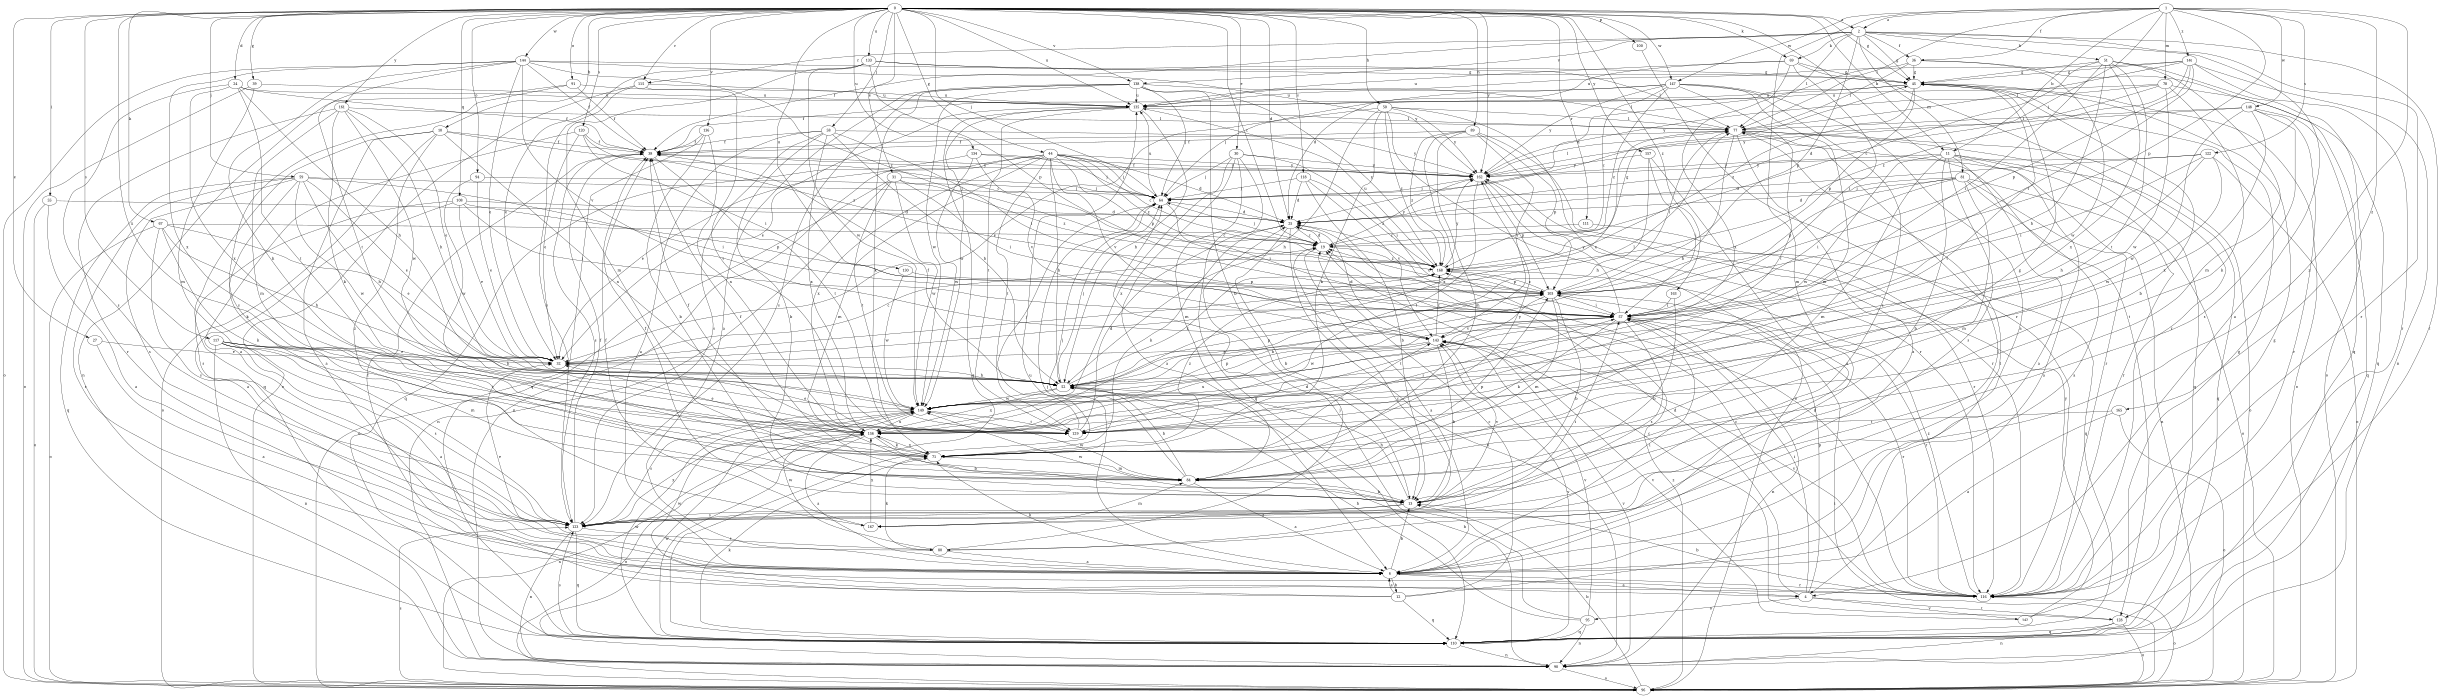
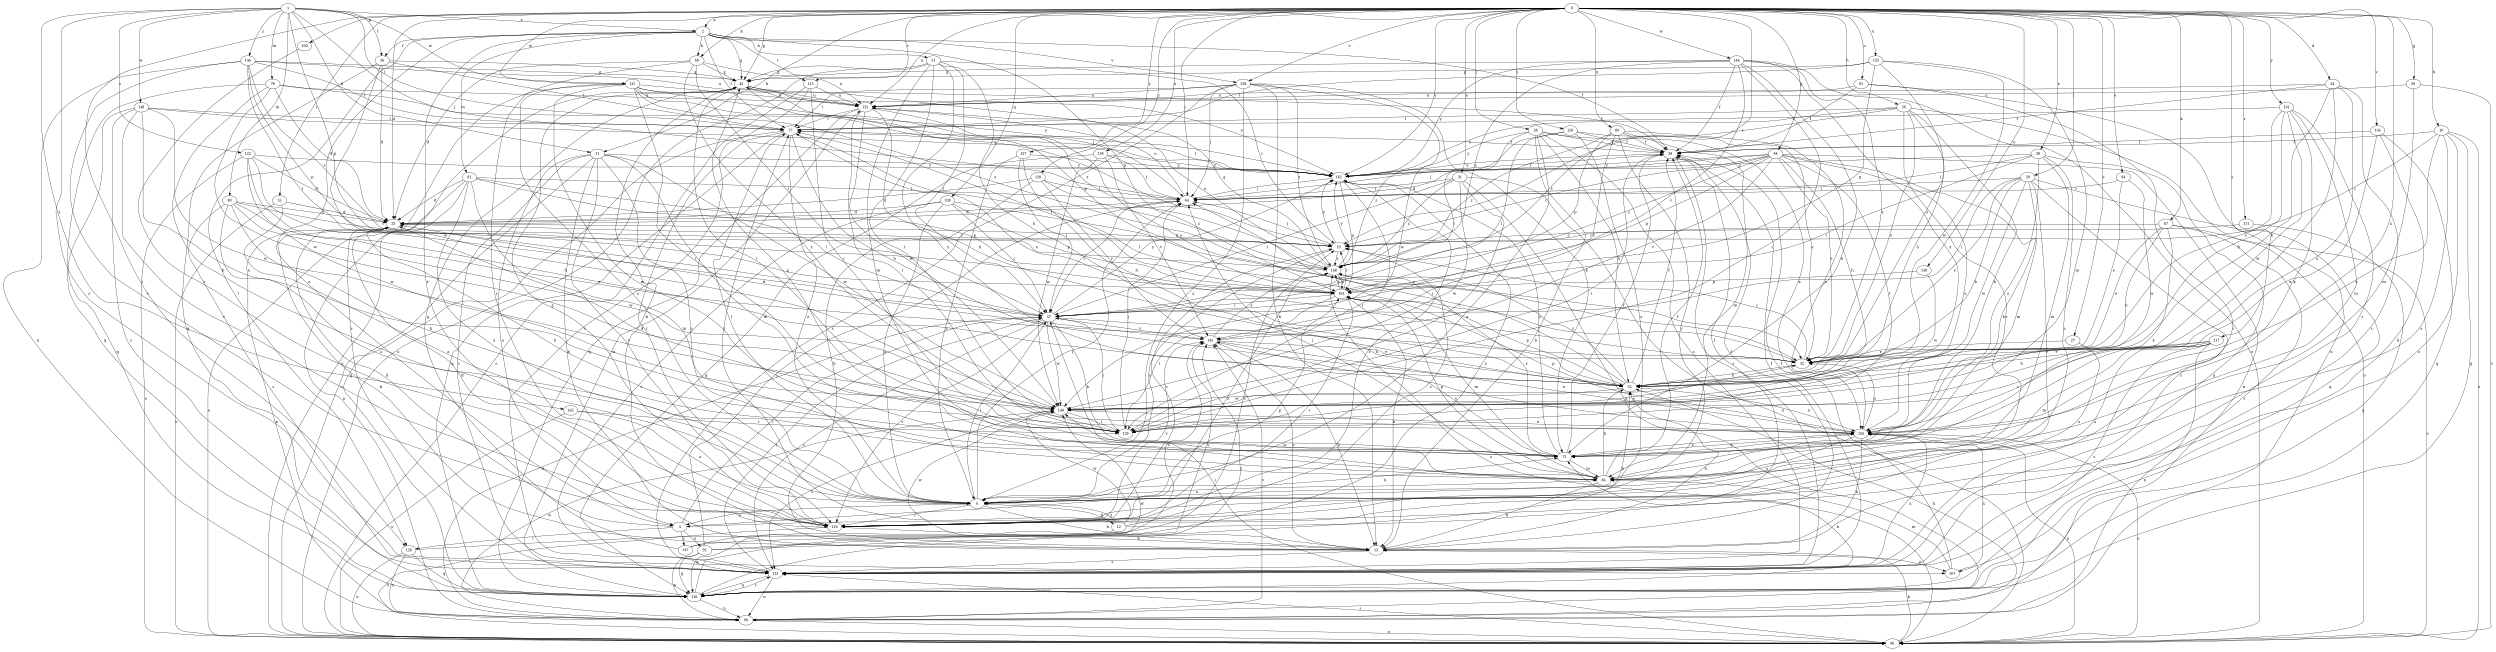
(1673, 294) -> none
(756, 542) -> (387, 551)
